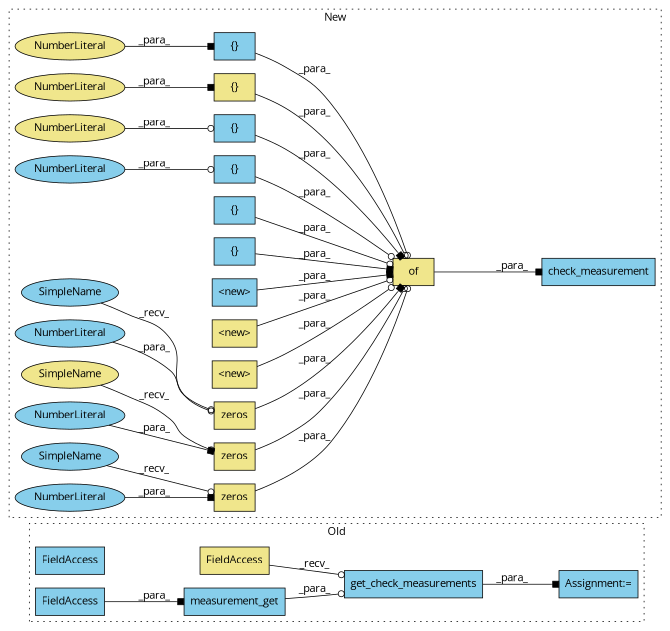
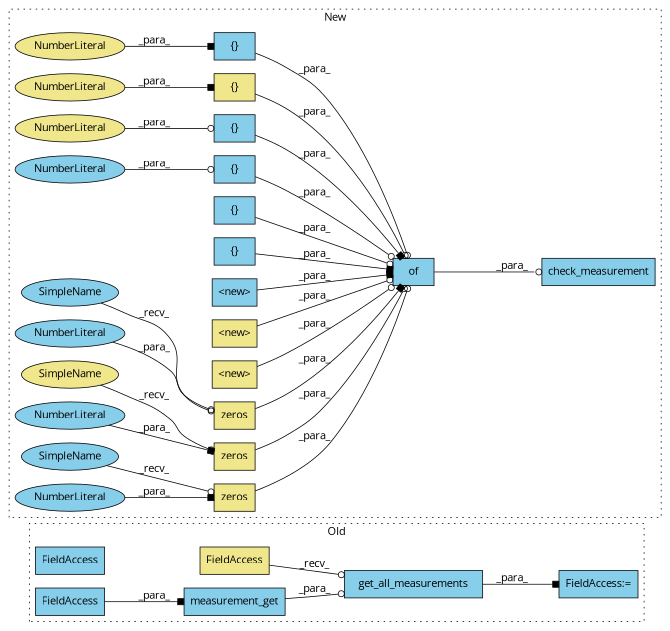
(414, 272) -> (414, 272)
(484, 272) -> (484, 272)
(414, 584) -> (414, 584)
(599, 584) -> (599, 584)
